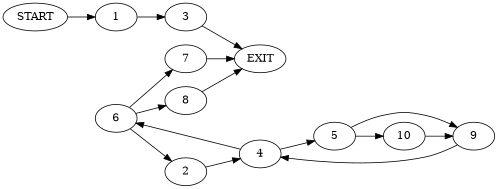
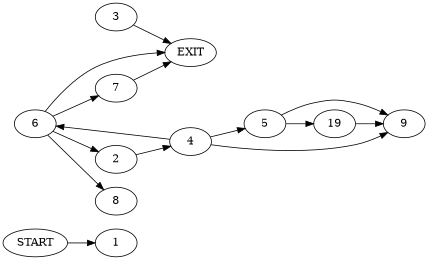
(147, 17) -> none
(219, 82) -> (94, 68)
(404, 136) -> (335, 124)
(374, 163) -> (297, 150)
